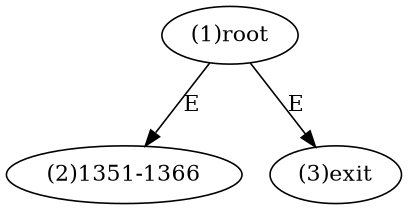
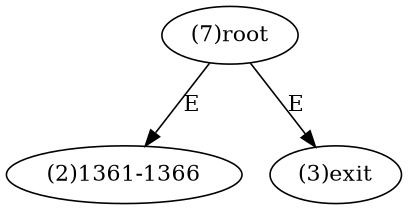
(230, 35) -> (230, 35)
(124, 175) -> (124, 175)
